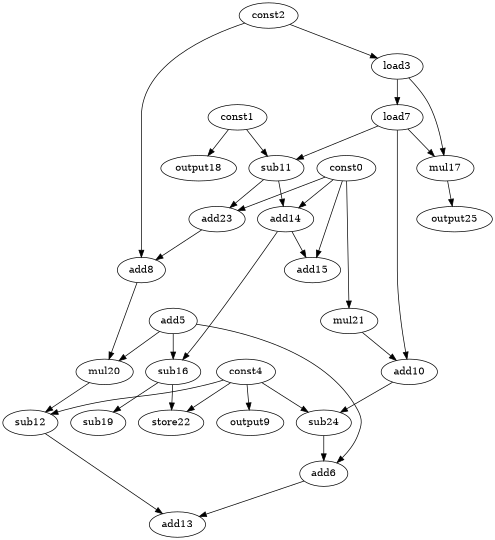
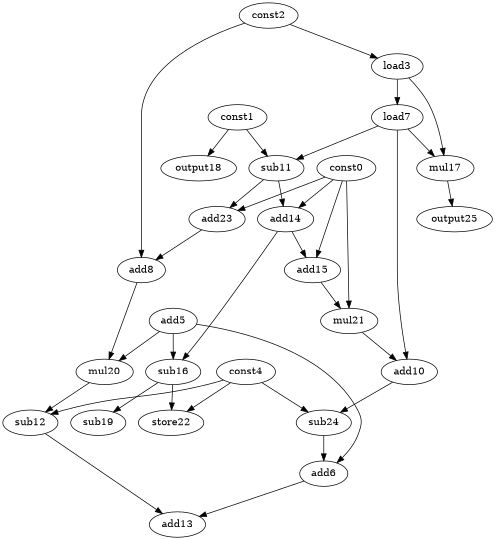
none -> (329, 293)
(250, 423) -> none
